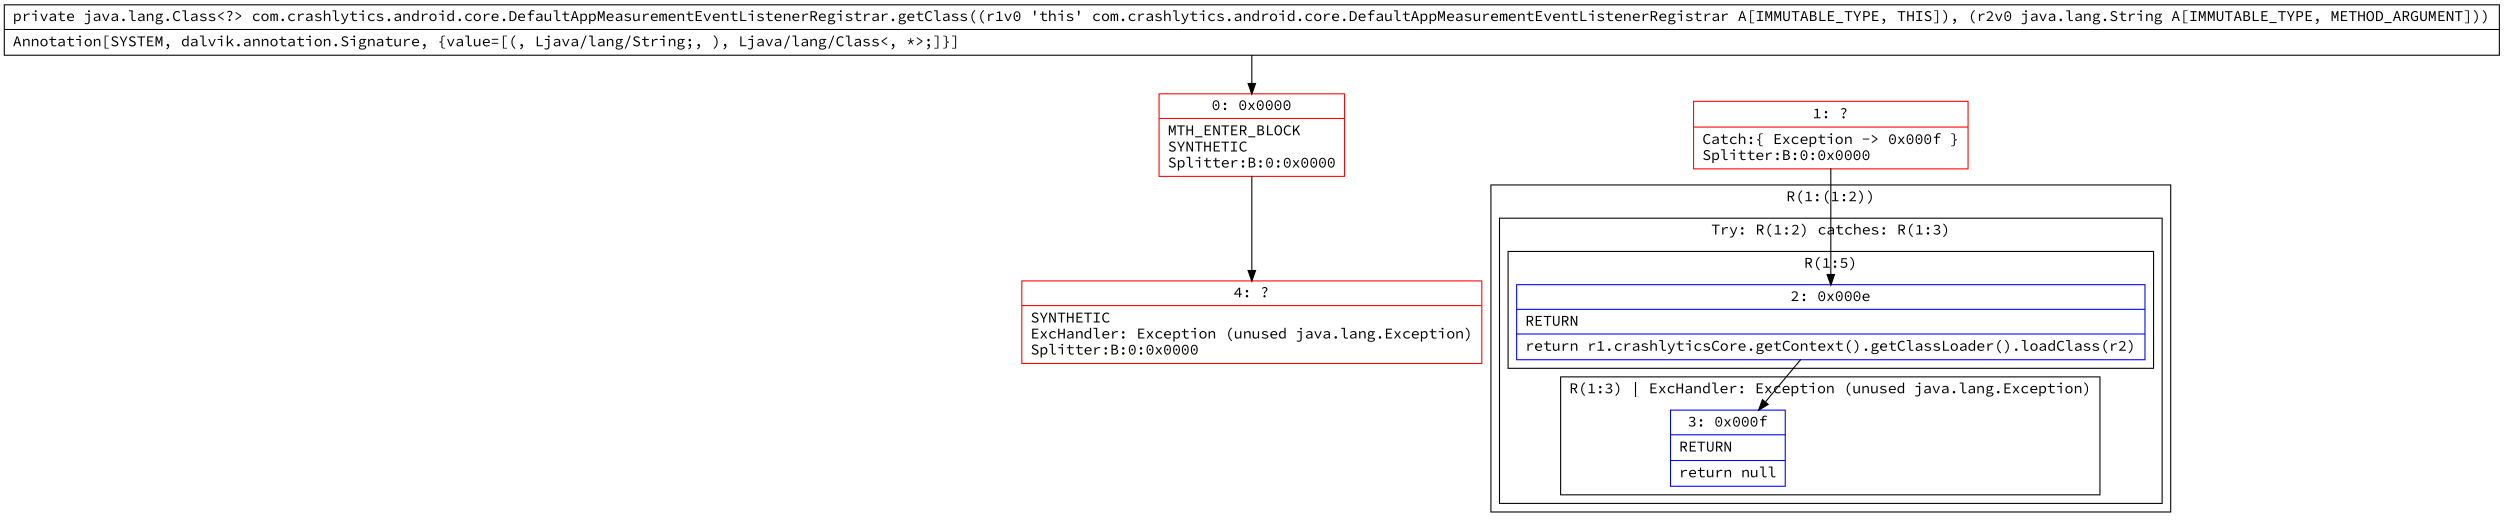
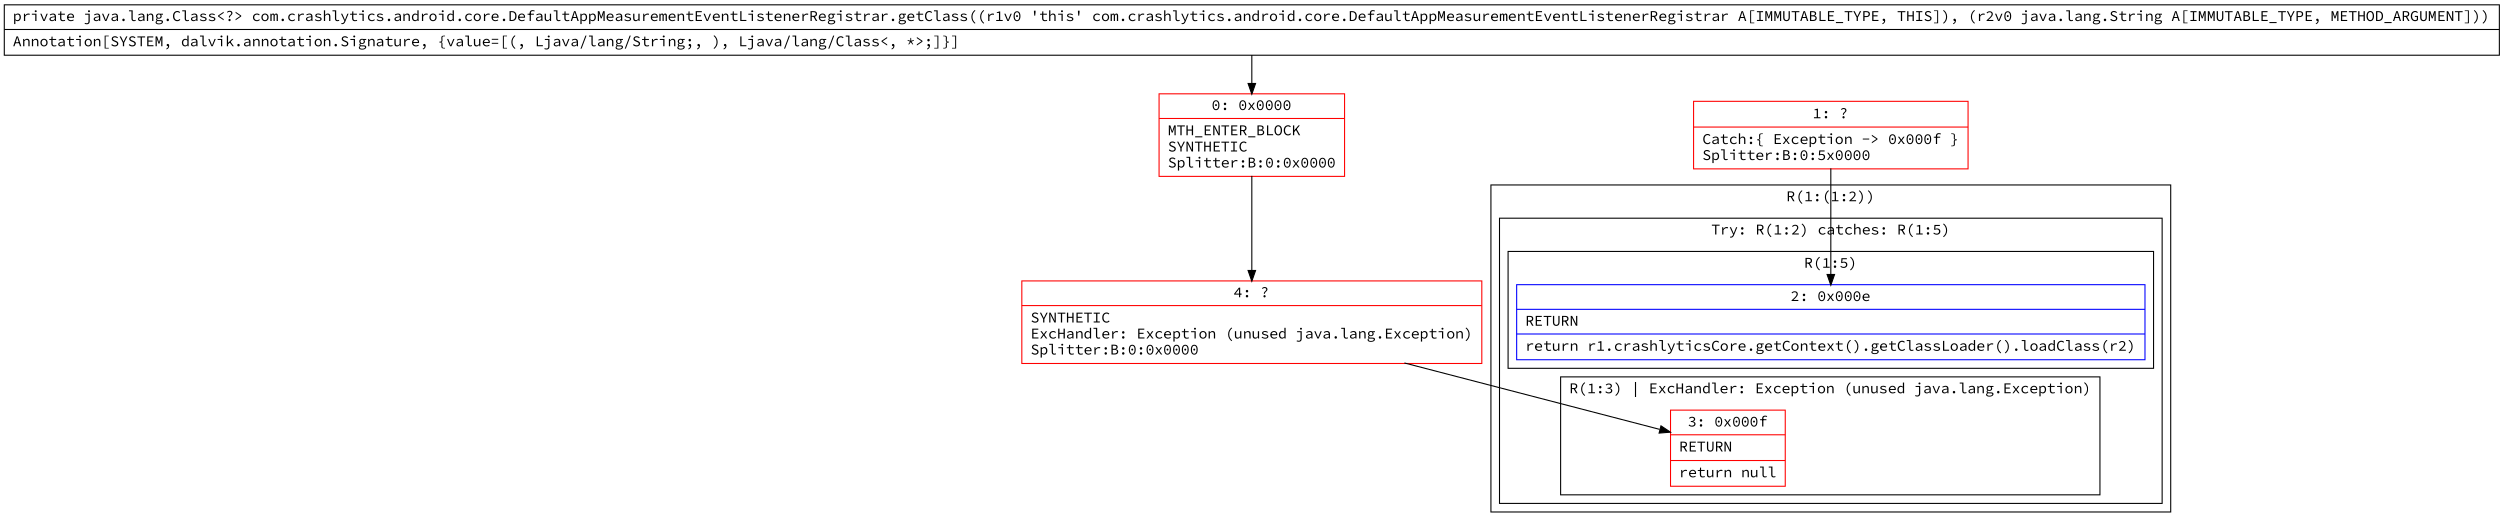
(1786, 155) -> (1786, 155)
(1831, 231) -> (1831, 231)
(1781, 384) -> (1532, 396)
(1728, 448) -> (1728, 448)
